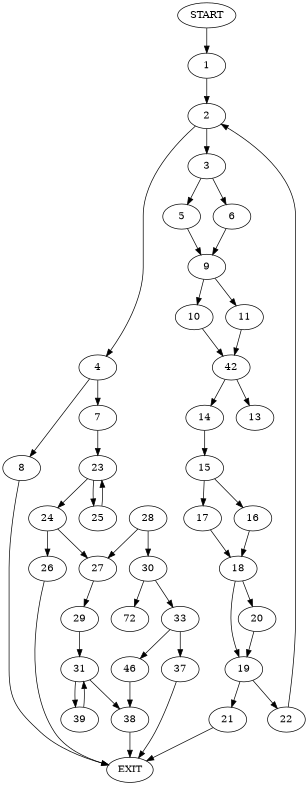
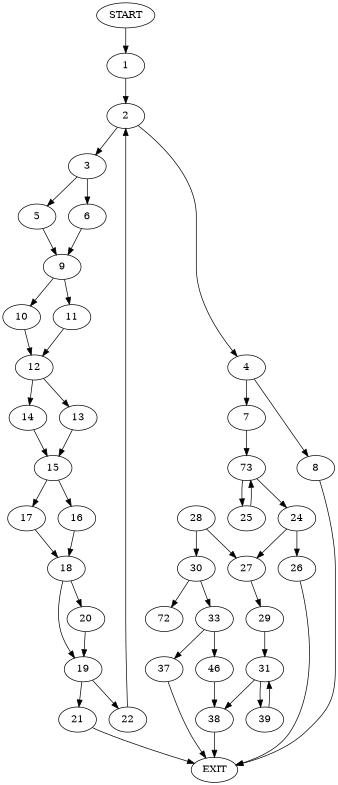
(231, 367) -> (34, 367)
none -> (67, 440)
(98, 468) -> (247, 468)
